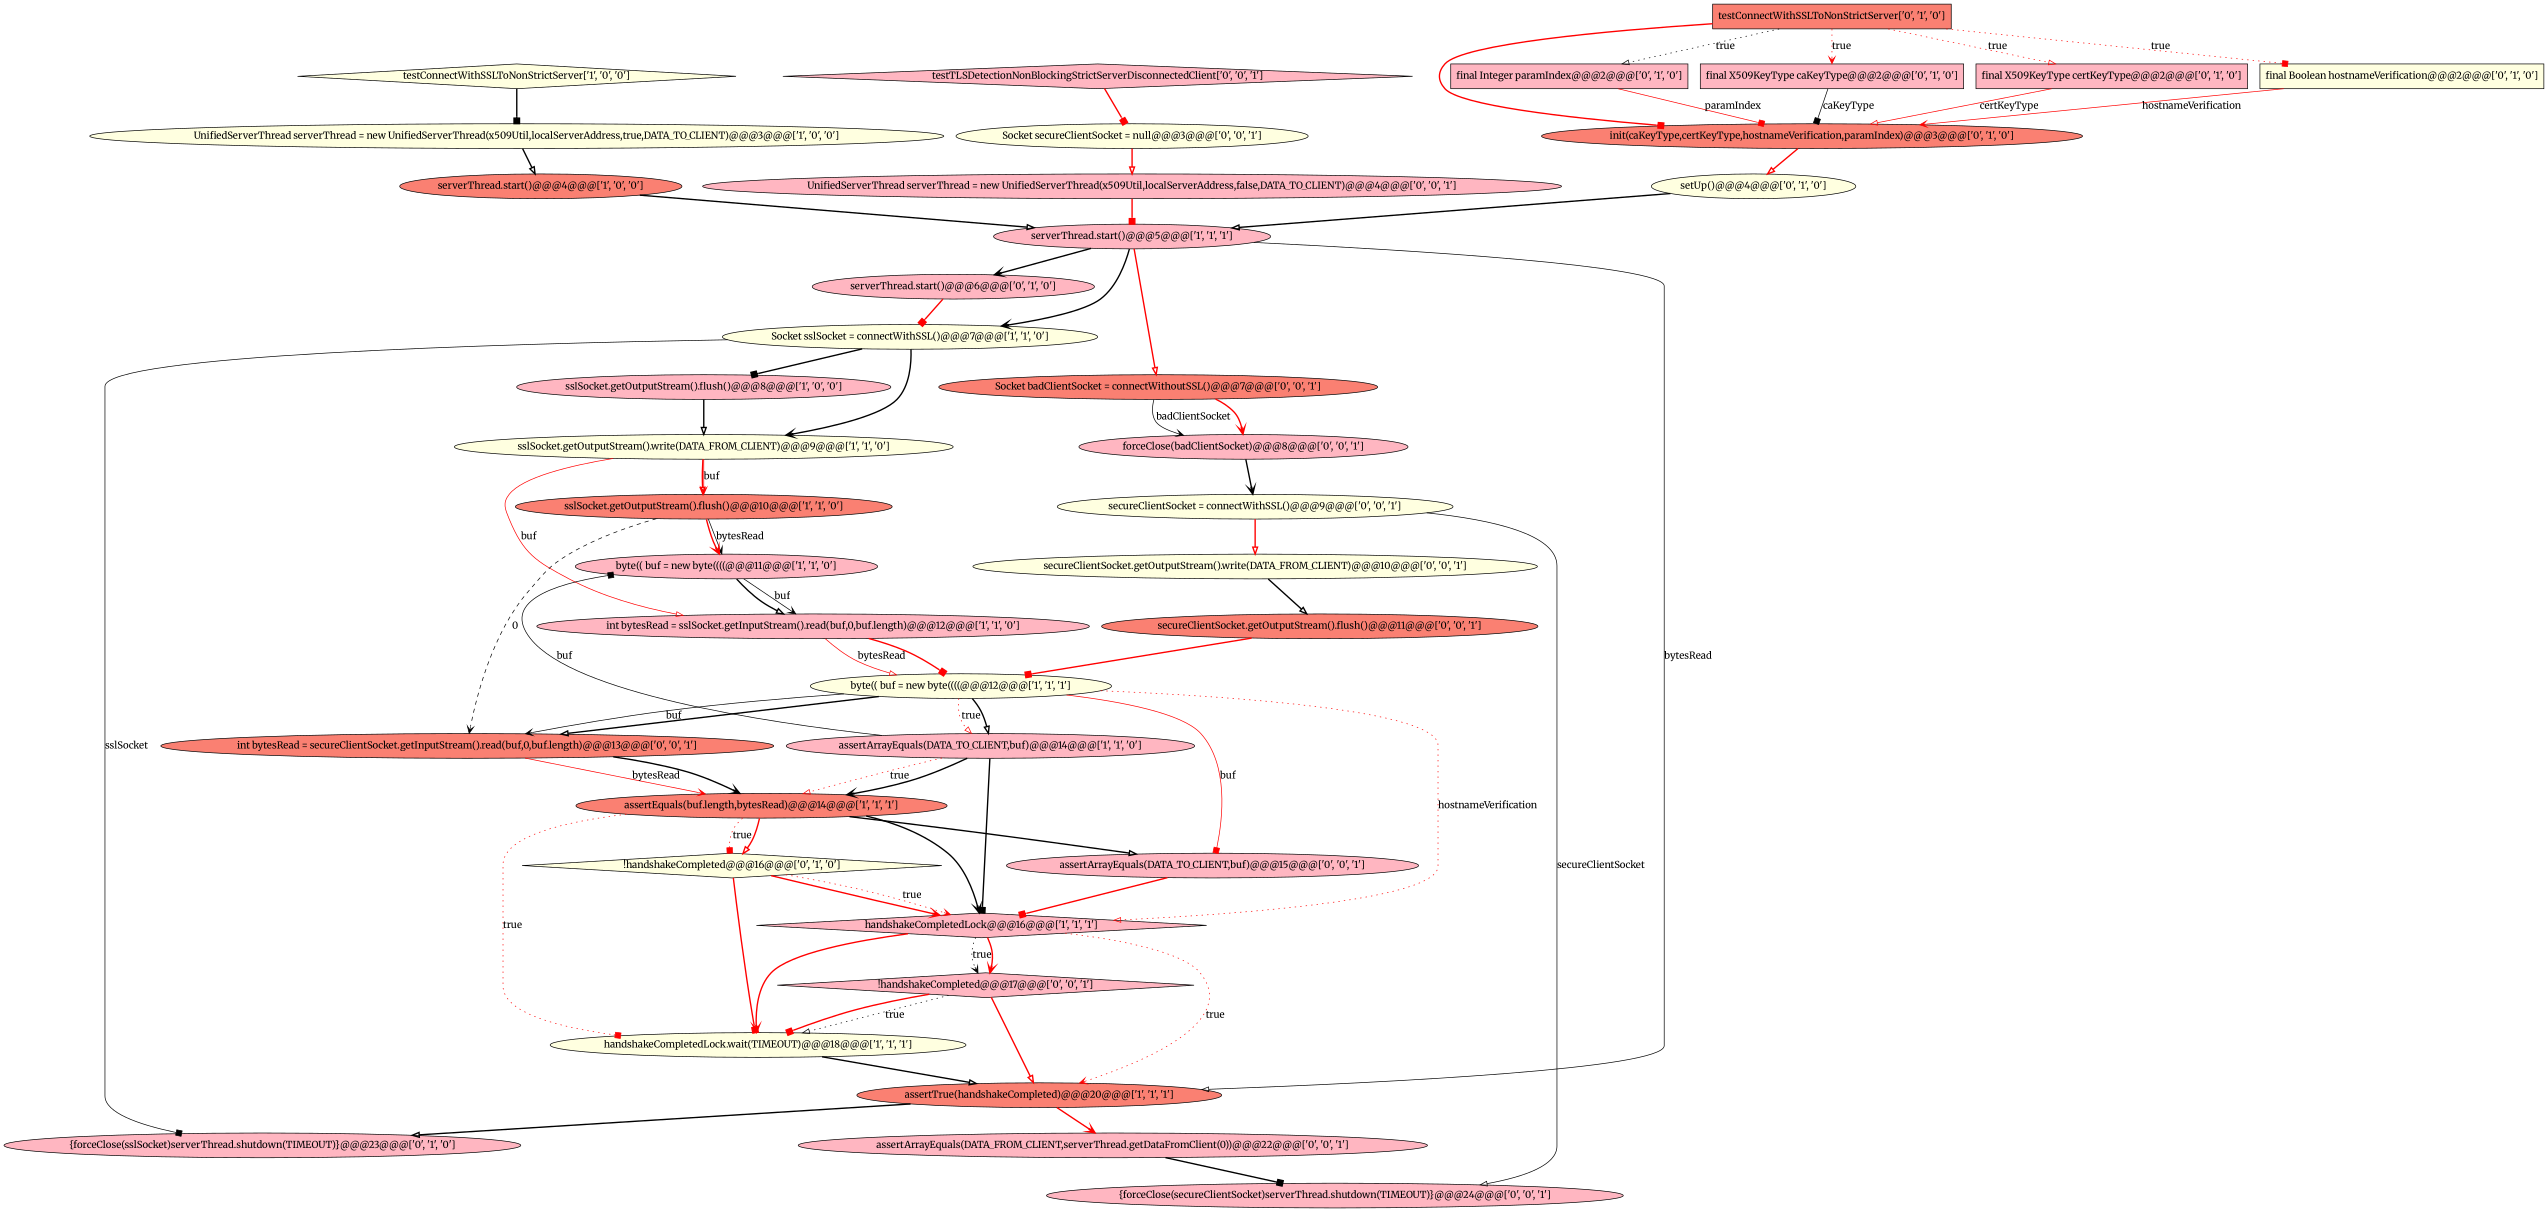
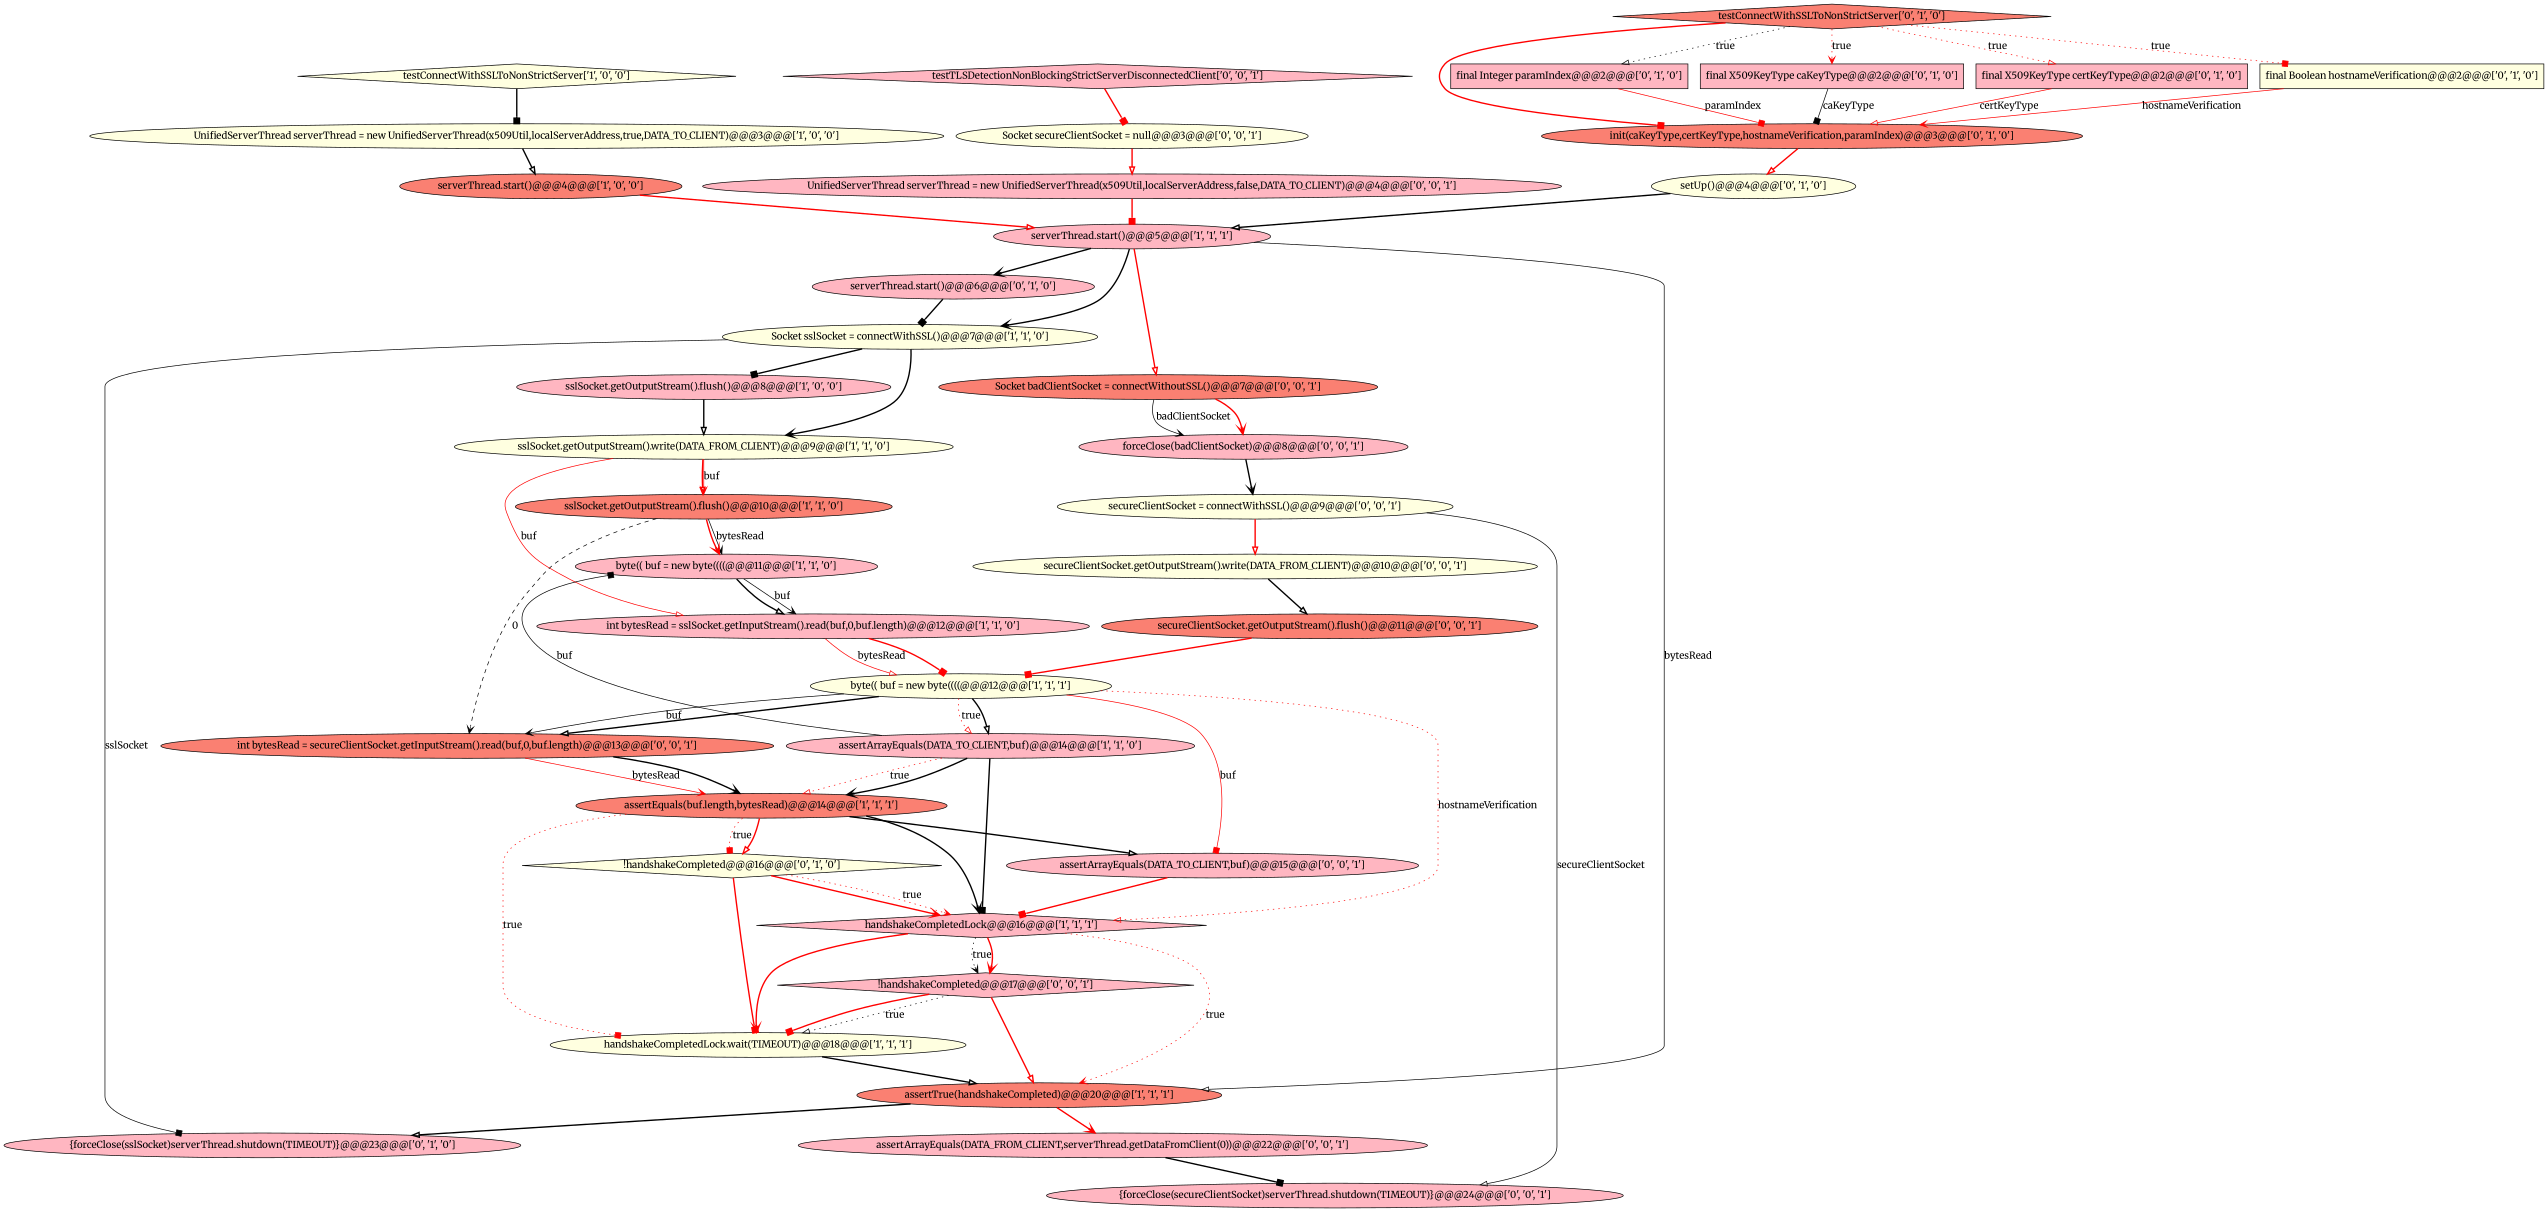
(1832, 16) -> (1832, 16)
(833, 211) -> (833, 211)
(934, 309) -> (934, 309)
